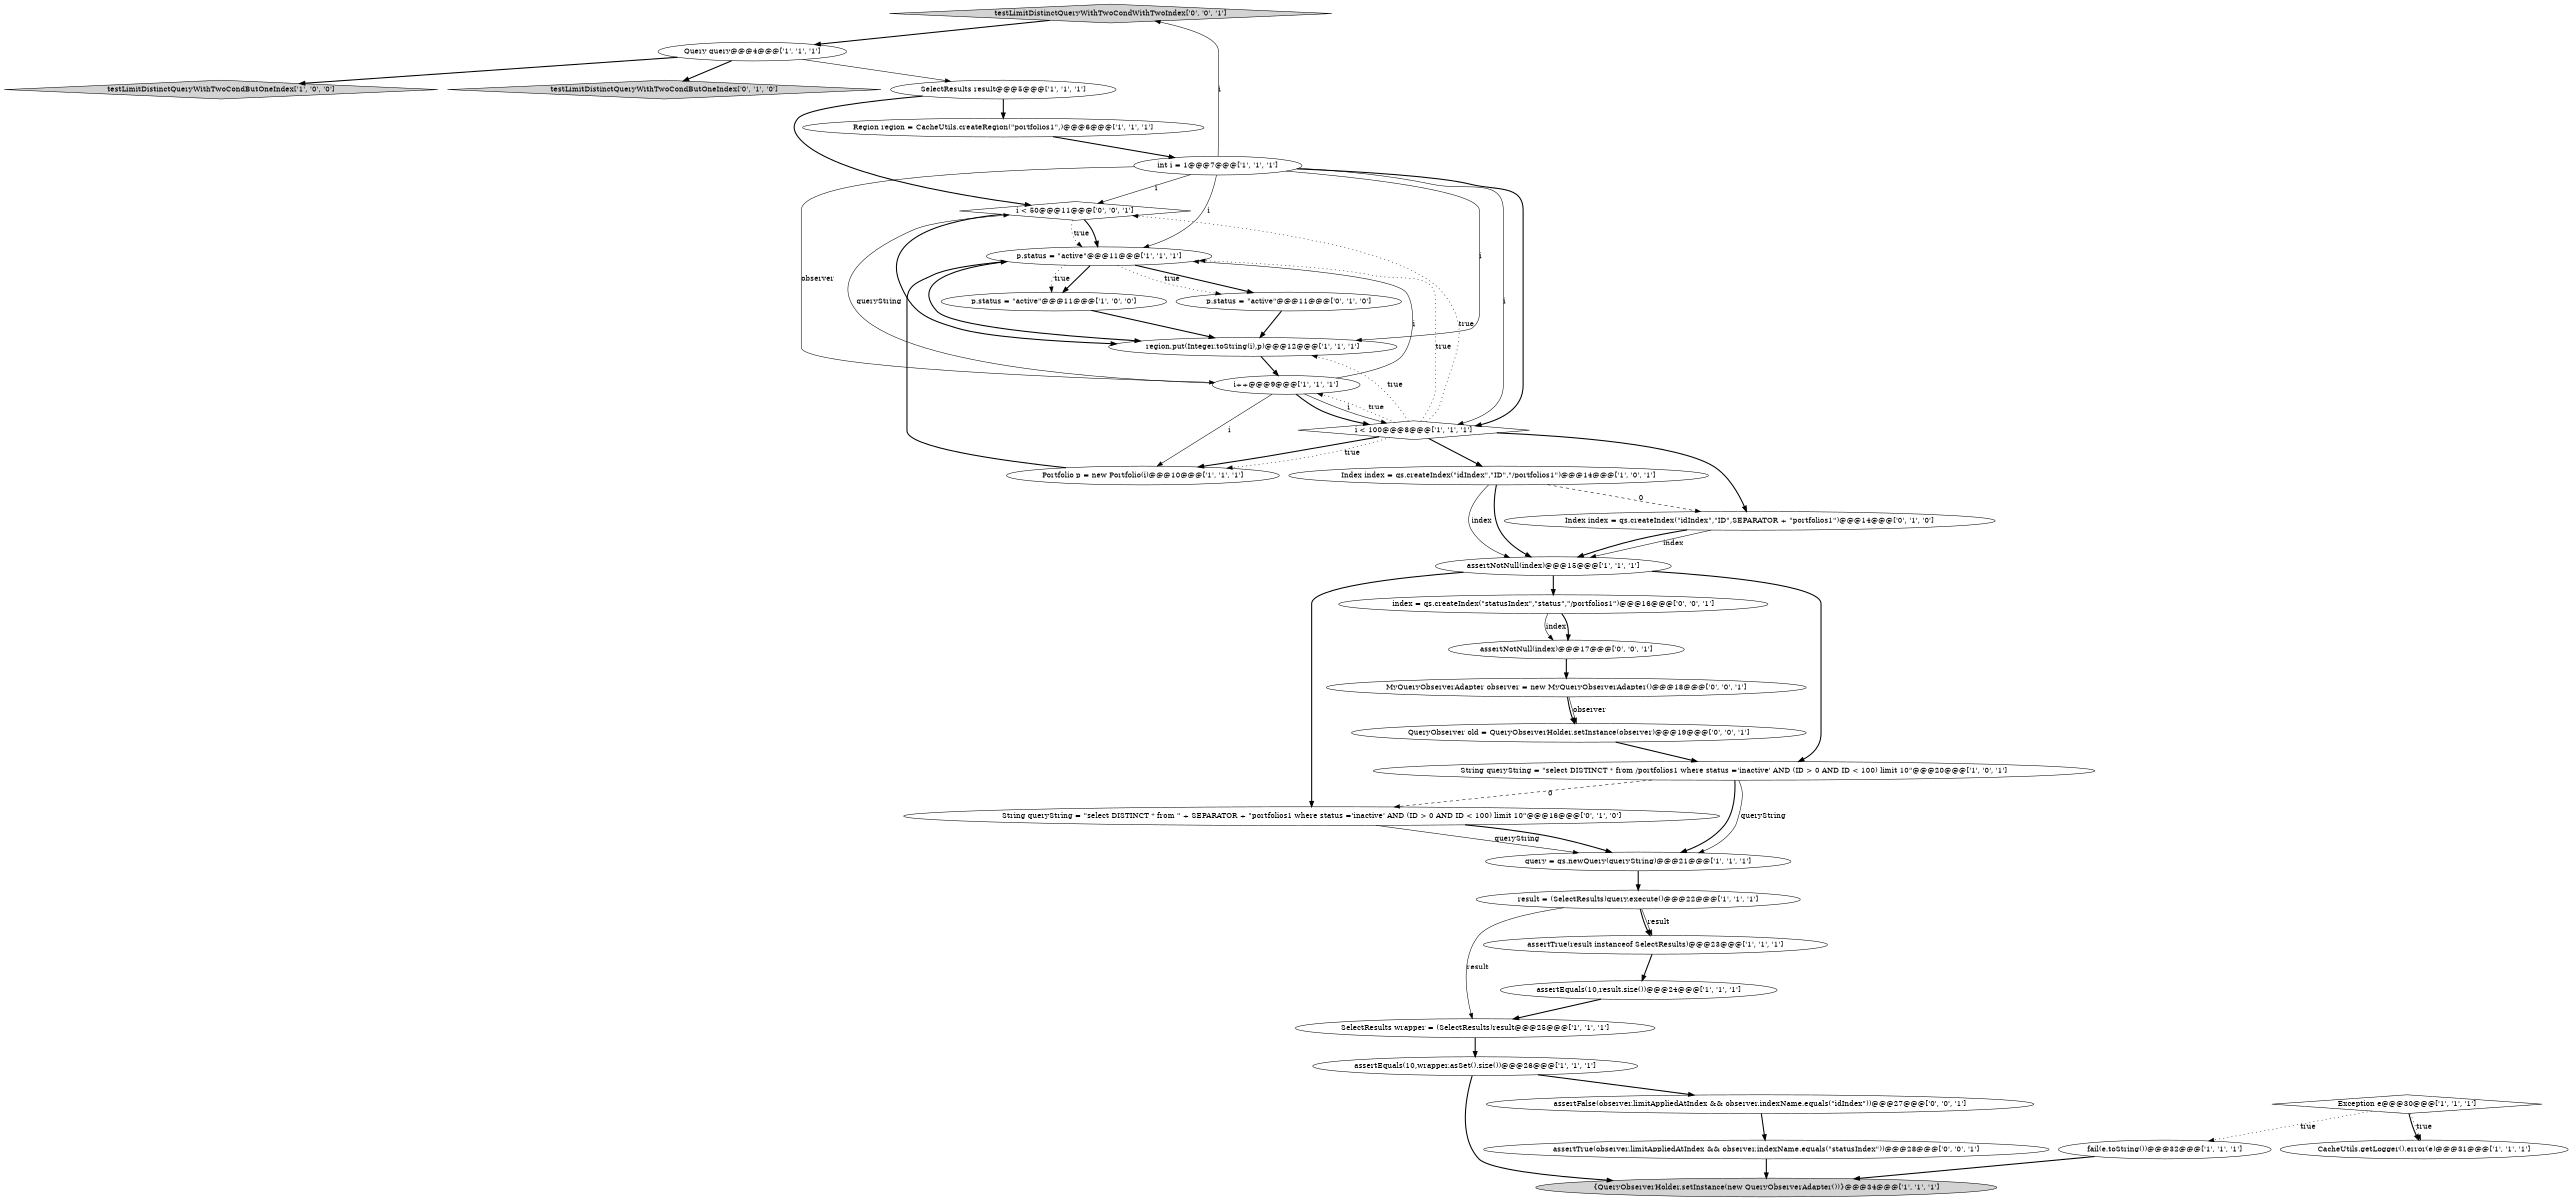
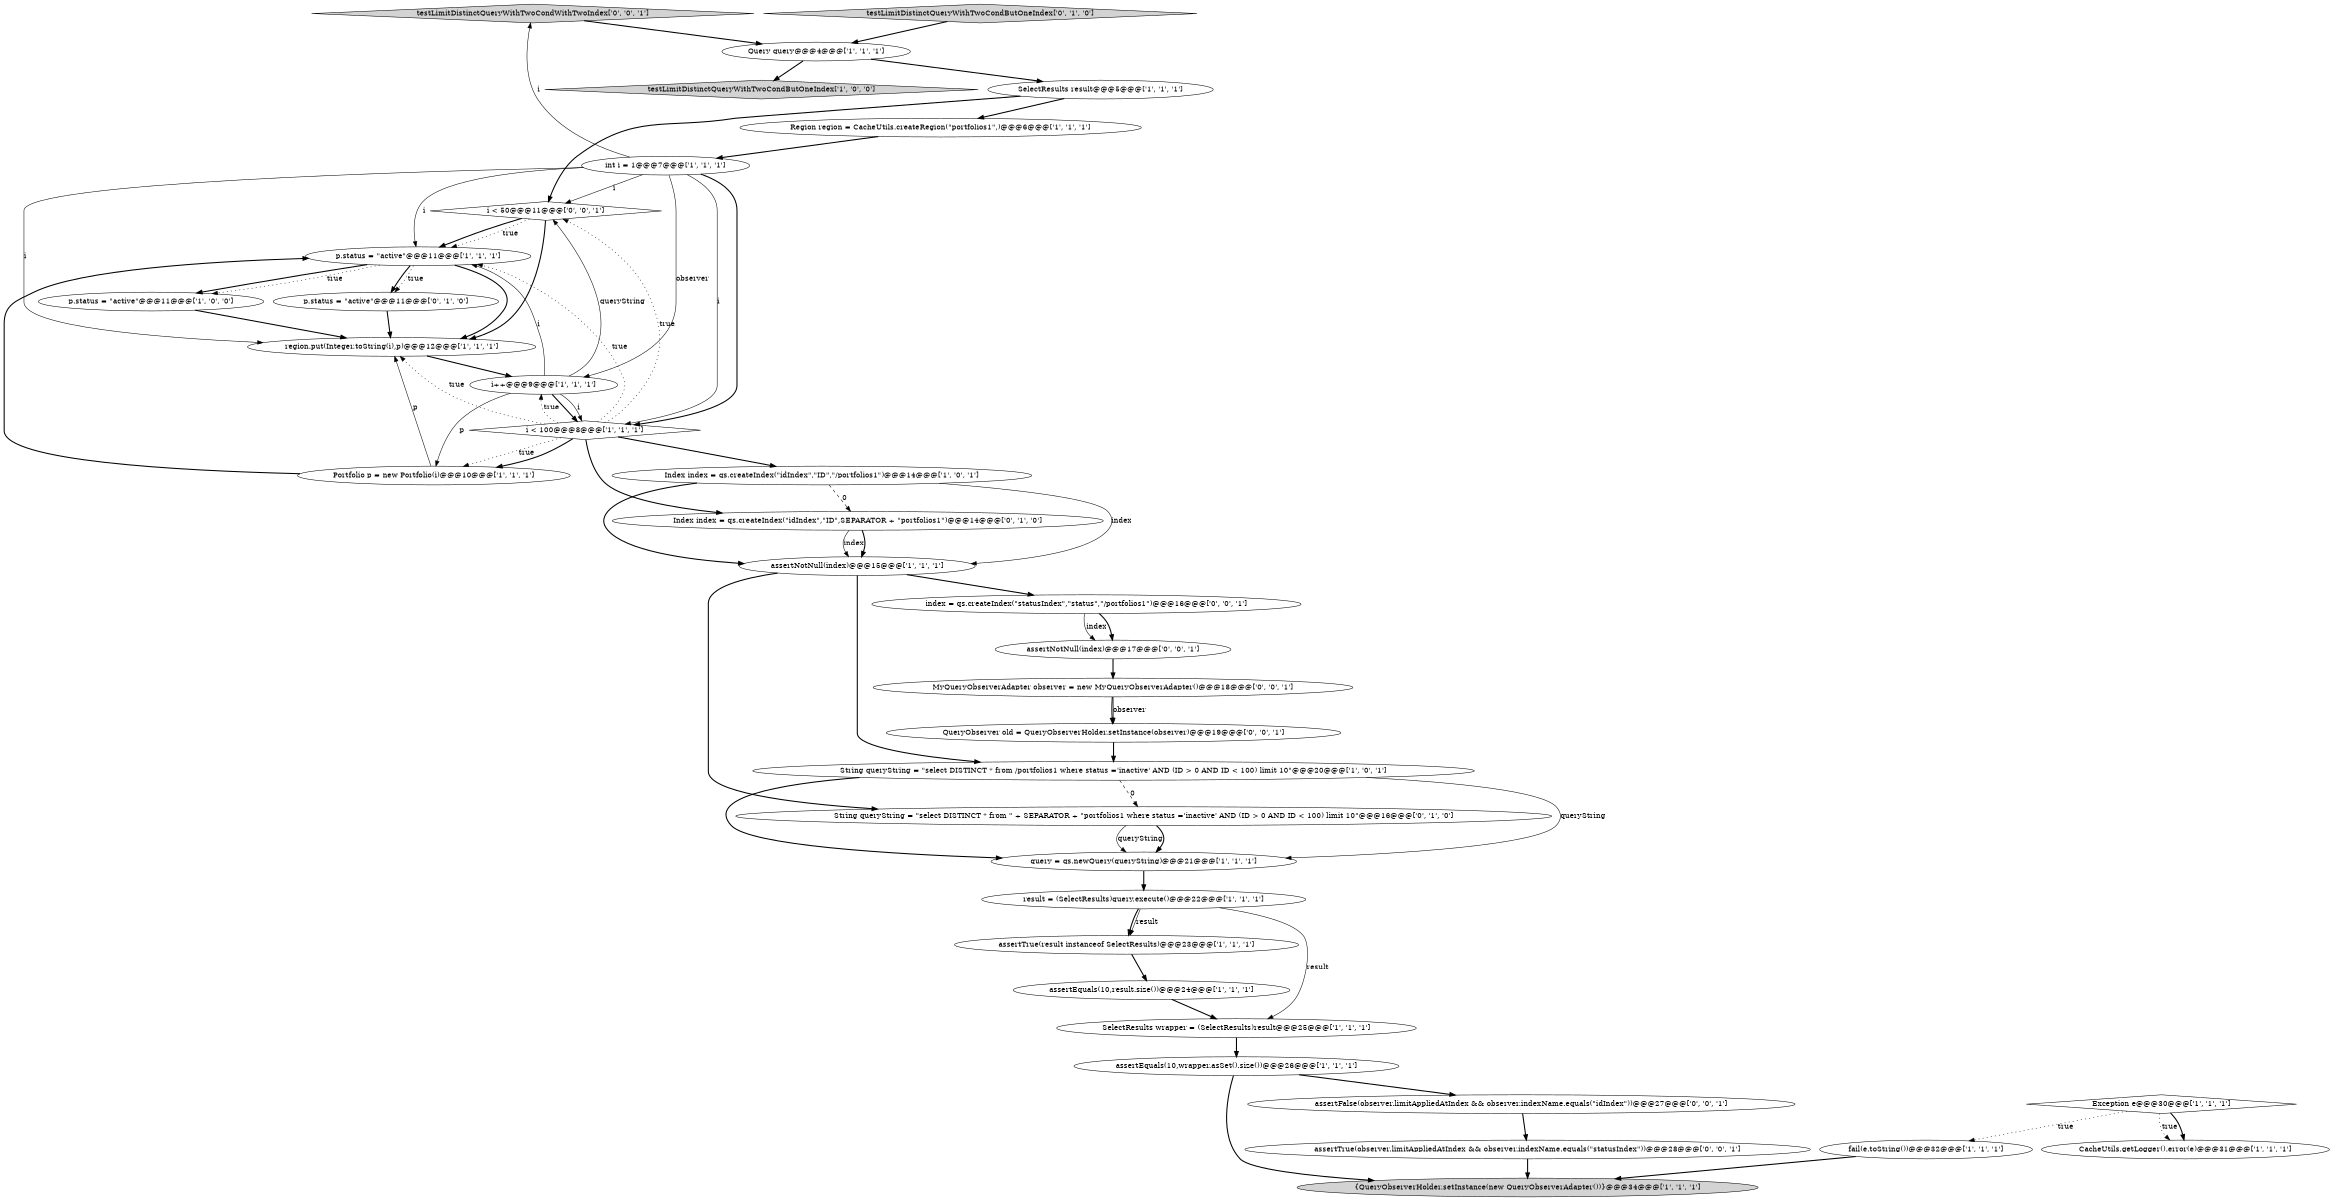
(710, 70) -> (902, 32)
(874, 70) -> (954, 70)
none -> (414, 414)
(1230, 430) -> (462, 430)
